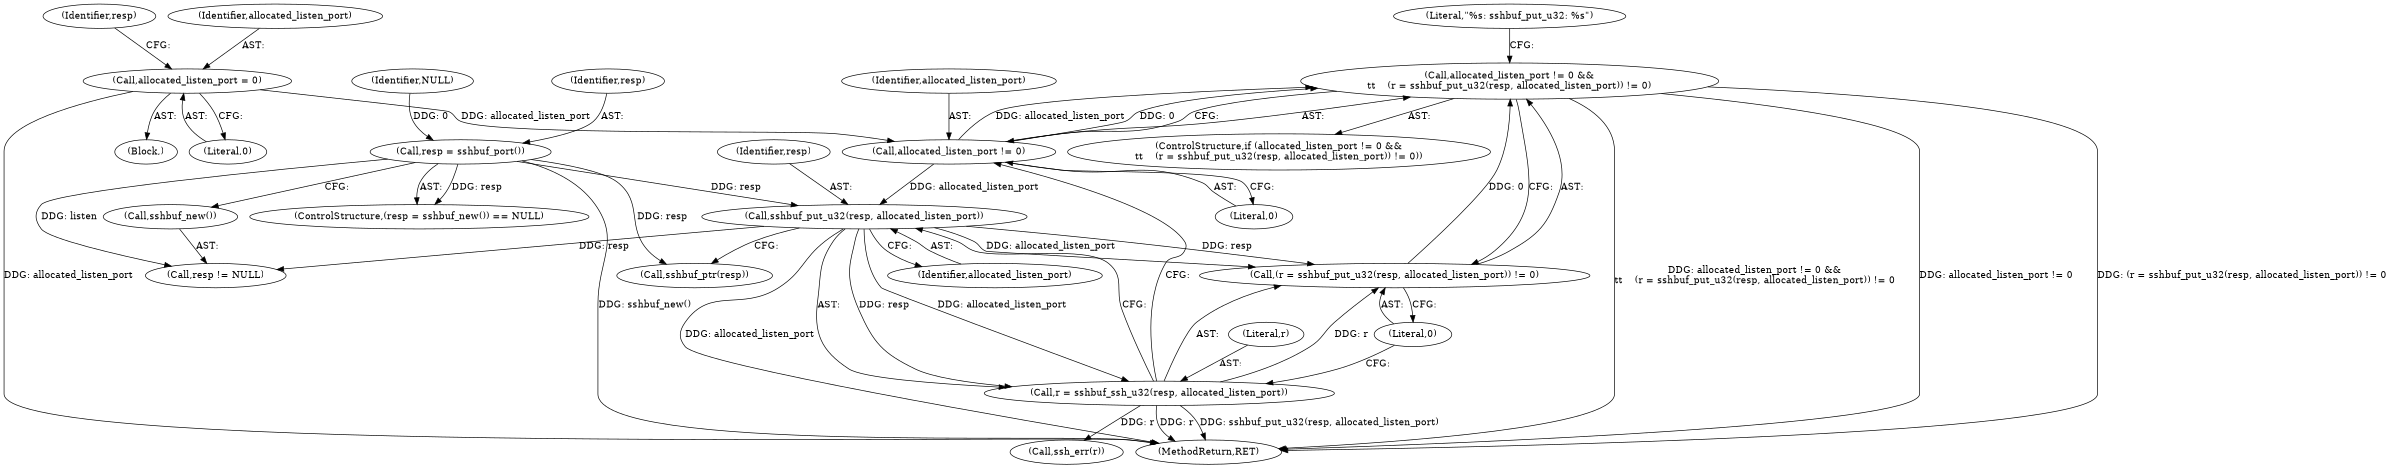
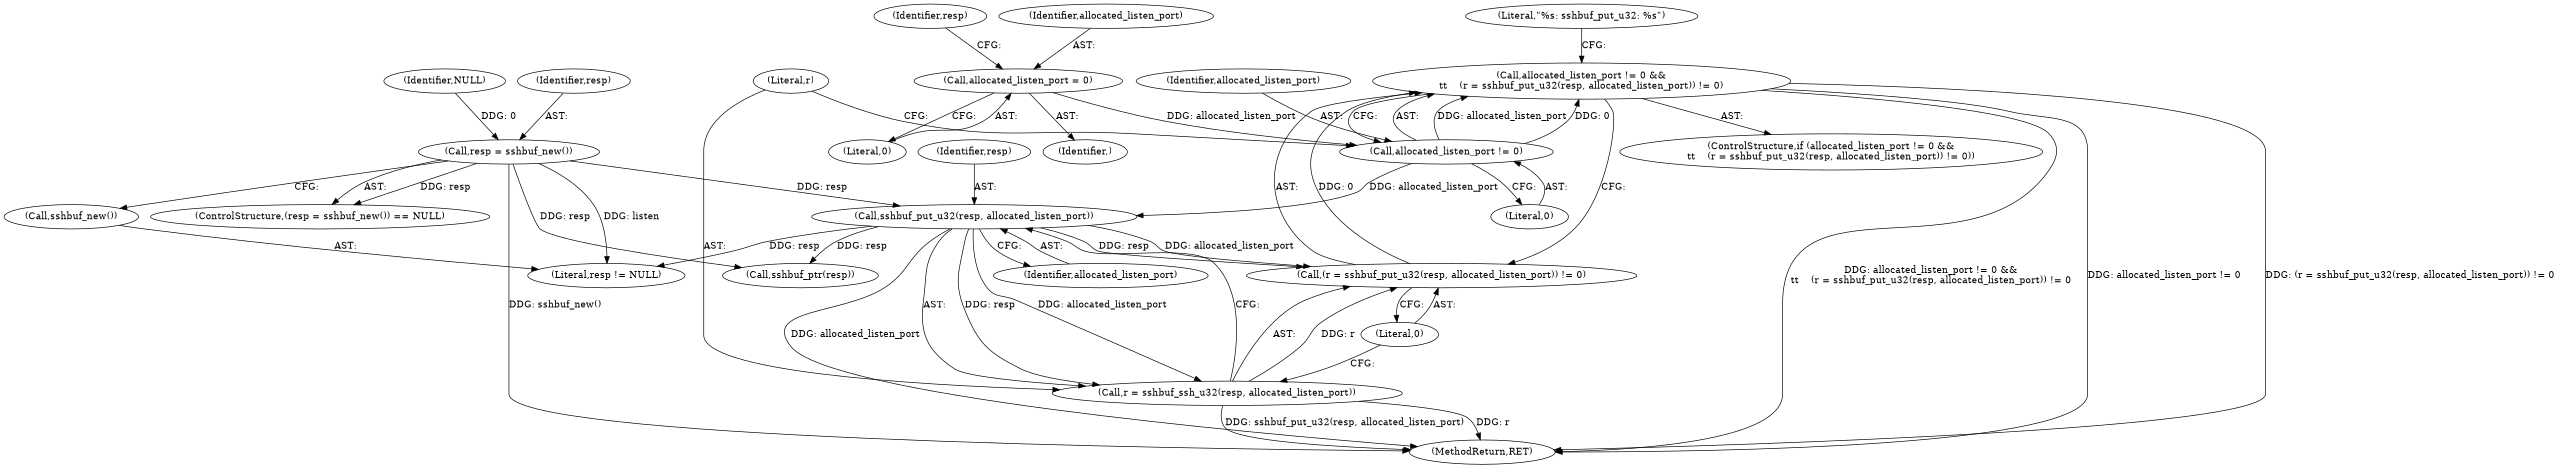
(146, 152) -> (1085, 152)
(461, 152) -> (509, 152)
(1167, 226) -> (1076, 132)
(768, 246) -> (862, 246)
(216, 276) -> (606, 276)
(380, 435) -> none
(1067, 452) -> none
